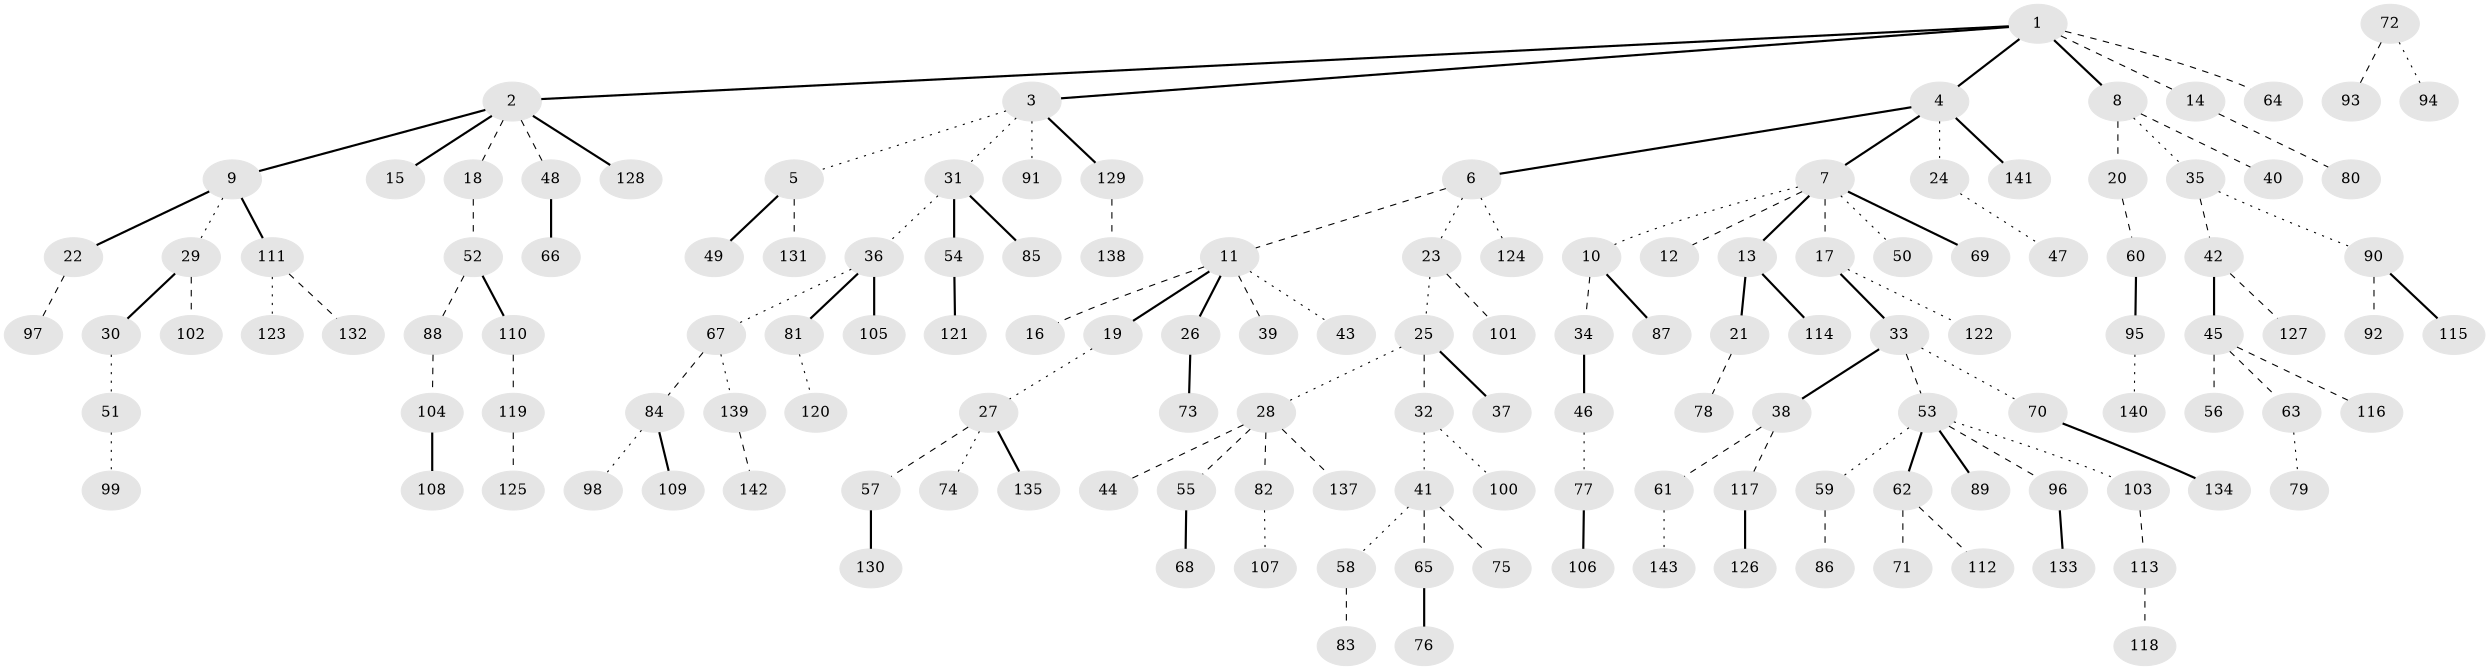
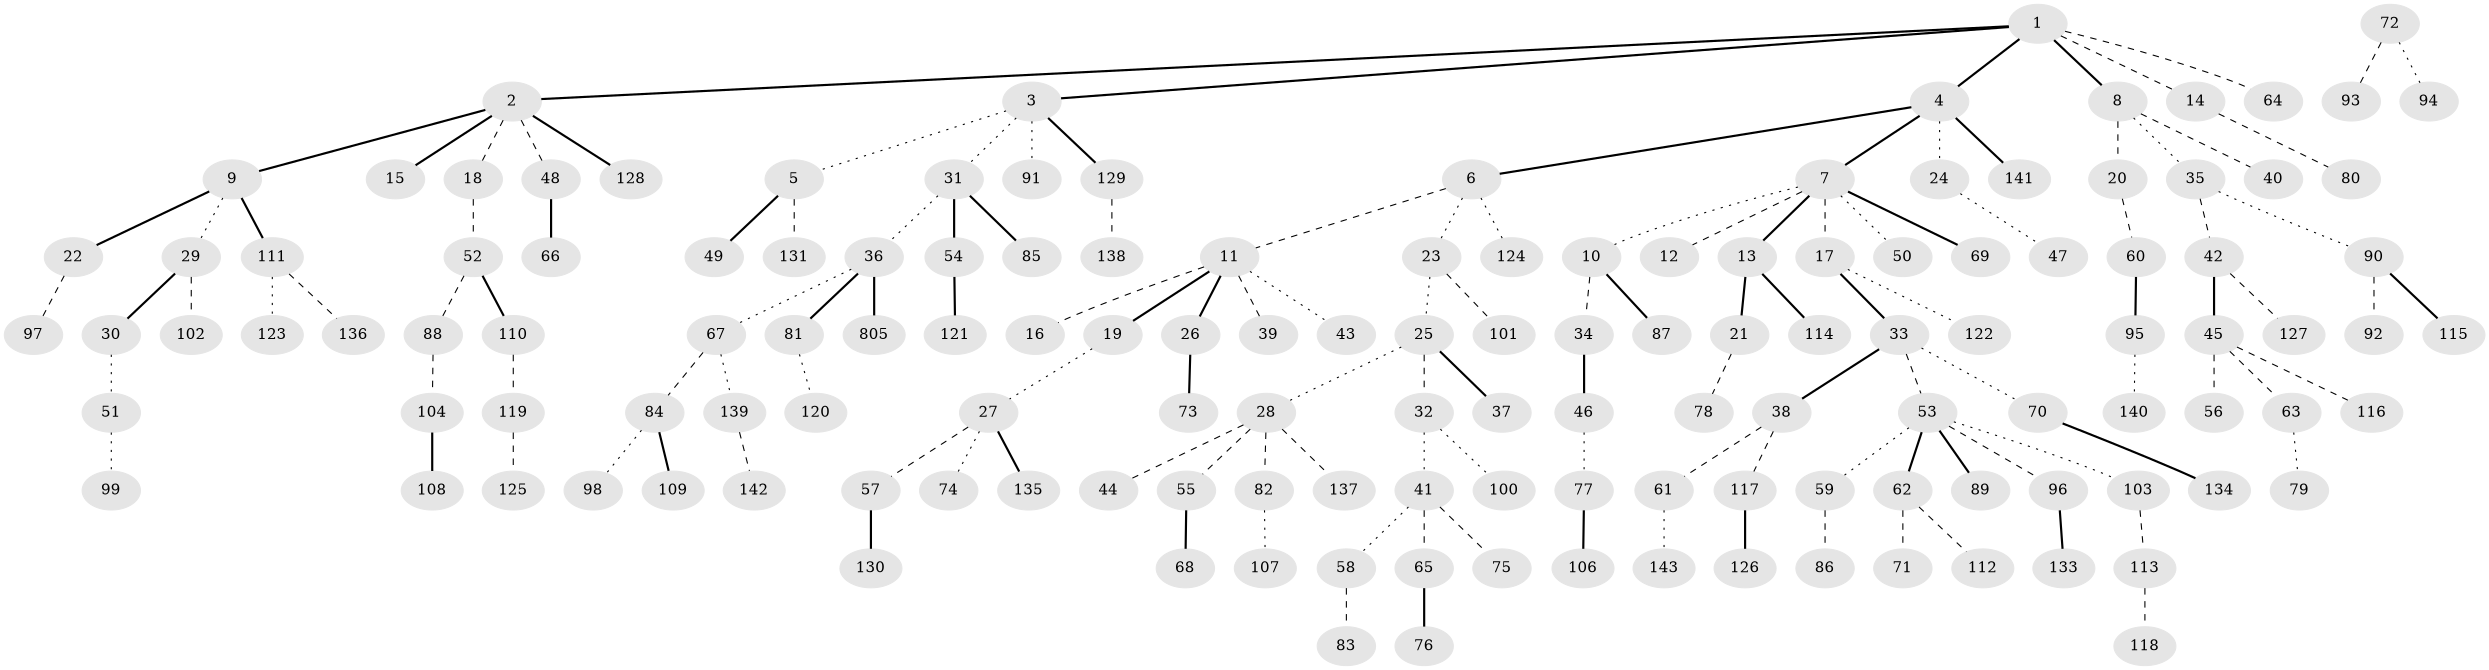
(353, 335) -> (353, 335)
(874, 335) -> (874, 335)
